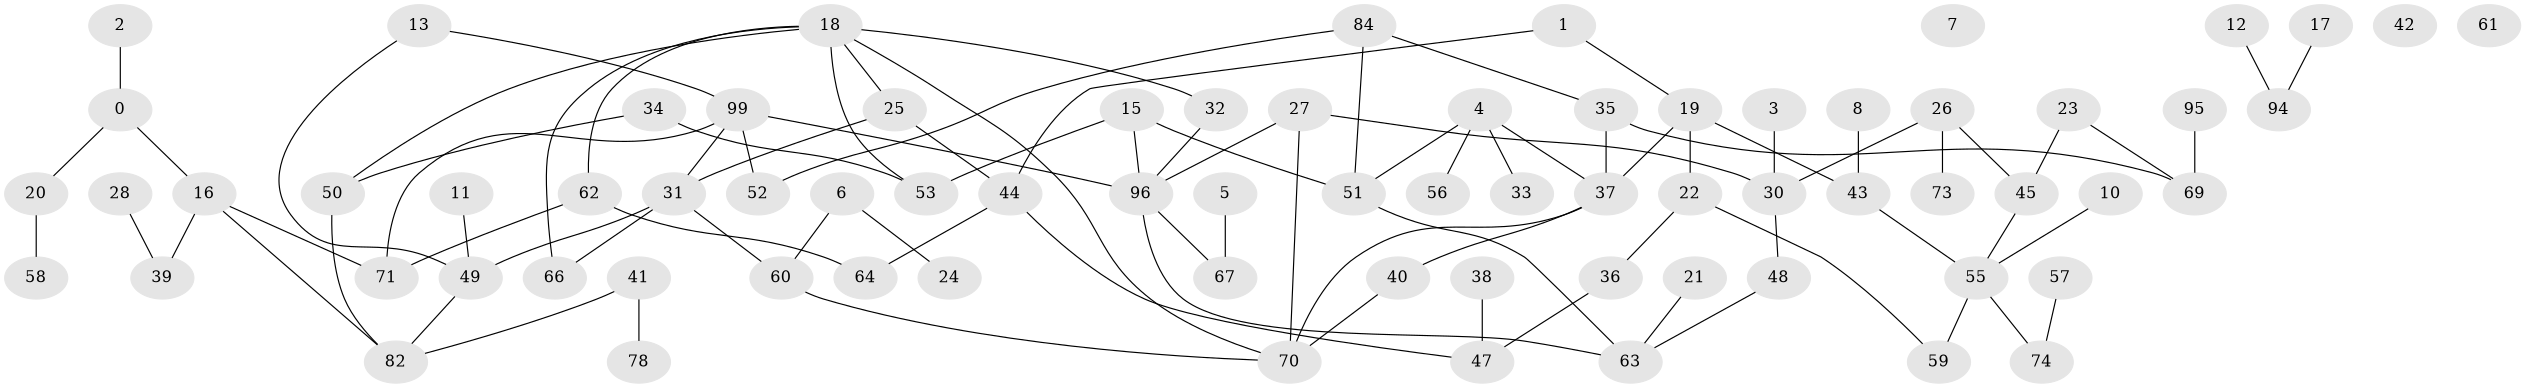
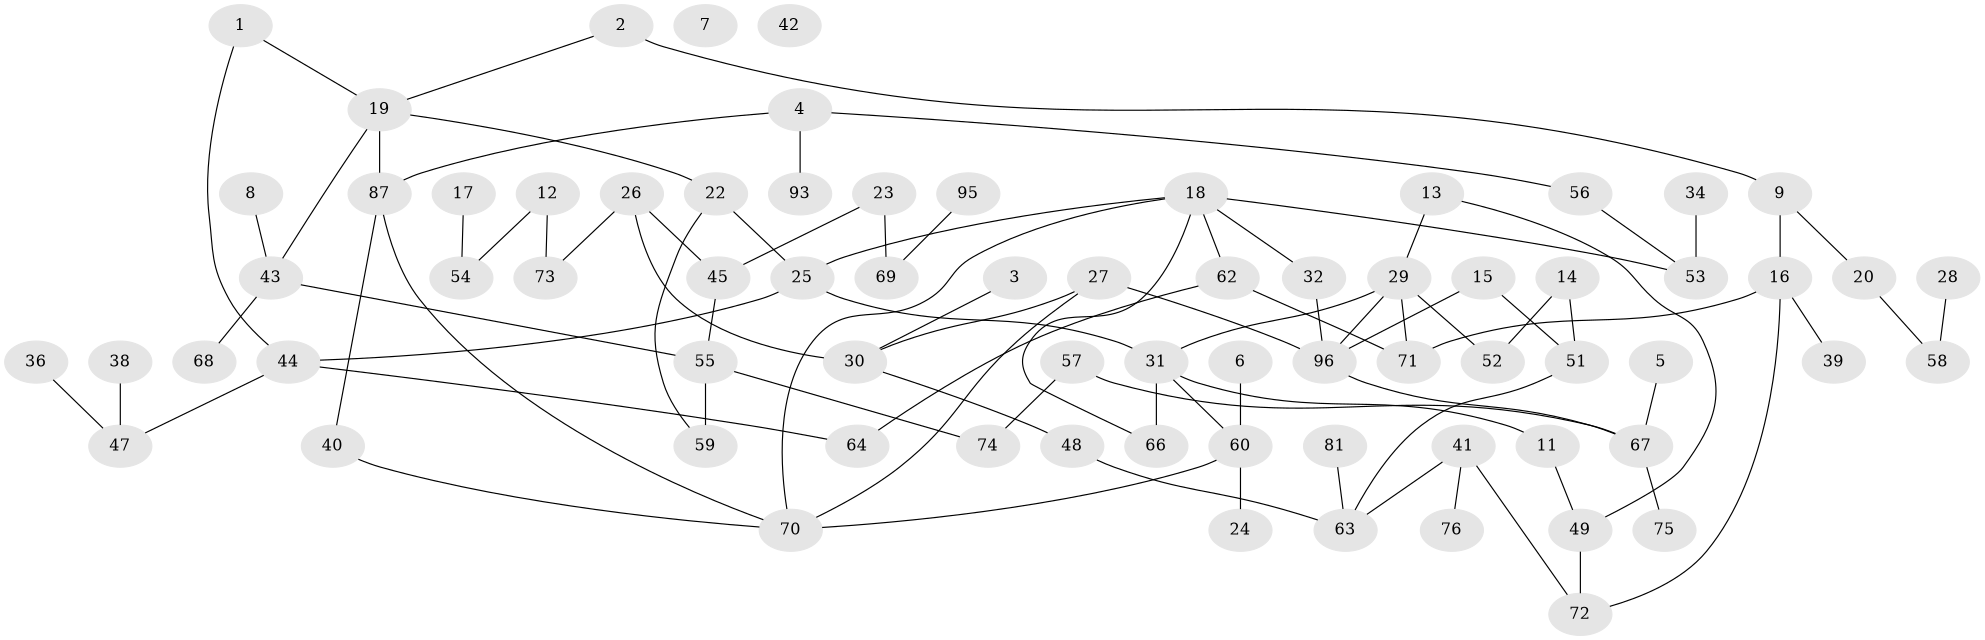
(1364, 26) -> (1568, 278)
(2489, 26) -> none
none -> (500, 68)
(120, 110) -> (1780, 194)
(738, 110) -> (1399, 278)
(1606, 110) -> none
(2279, 110) -> (461, 278)
(1417, 152) -> none
(1016, 154) -> (1638, 236)
(333, 194) -> none
(1522, 194) -> (800, 194)
(1606, 194) -> (380, 194)
(2111, 194) -> none
(141, 236) -> (1943, 320)
none -> (547, 236)
(572, 236) -> (1282, 400)
(896, 236) -> (1240, 488)
(1650, 236) -> (759, 236)
(1695, 278) -> (1335, 446)
(1343, 333) -> (1405, 488)
none -> (204, 362)
(396, 362) -> (1580, 614)
(639, 362) -> (1452, 530)
none -> (1277, 407)
none -> (1664, 530)
